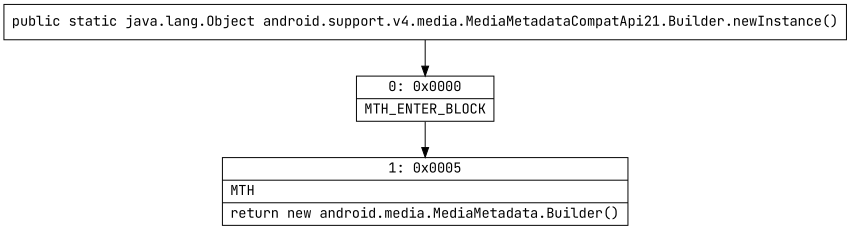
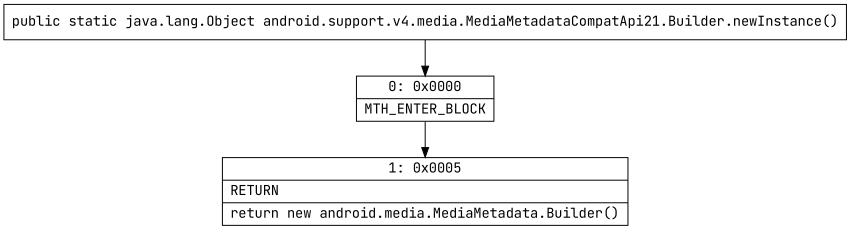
(243, 191) -> (255, 191)
